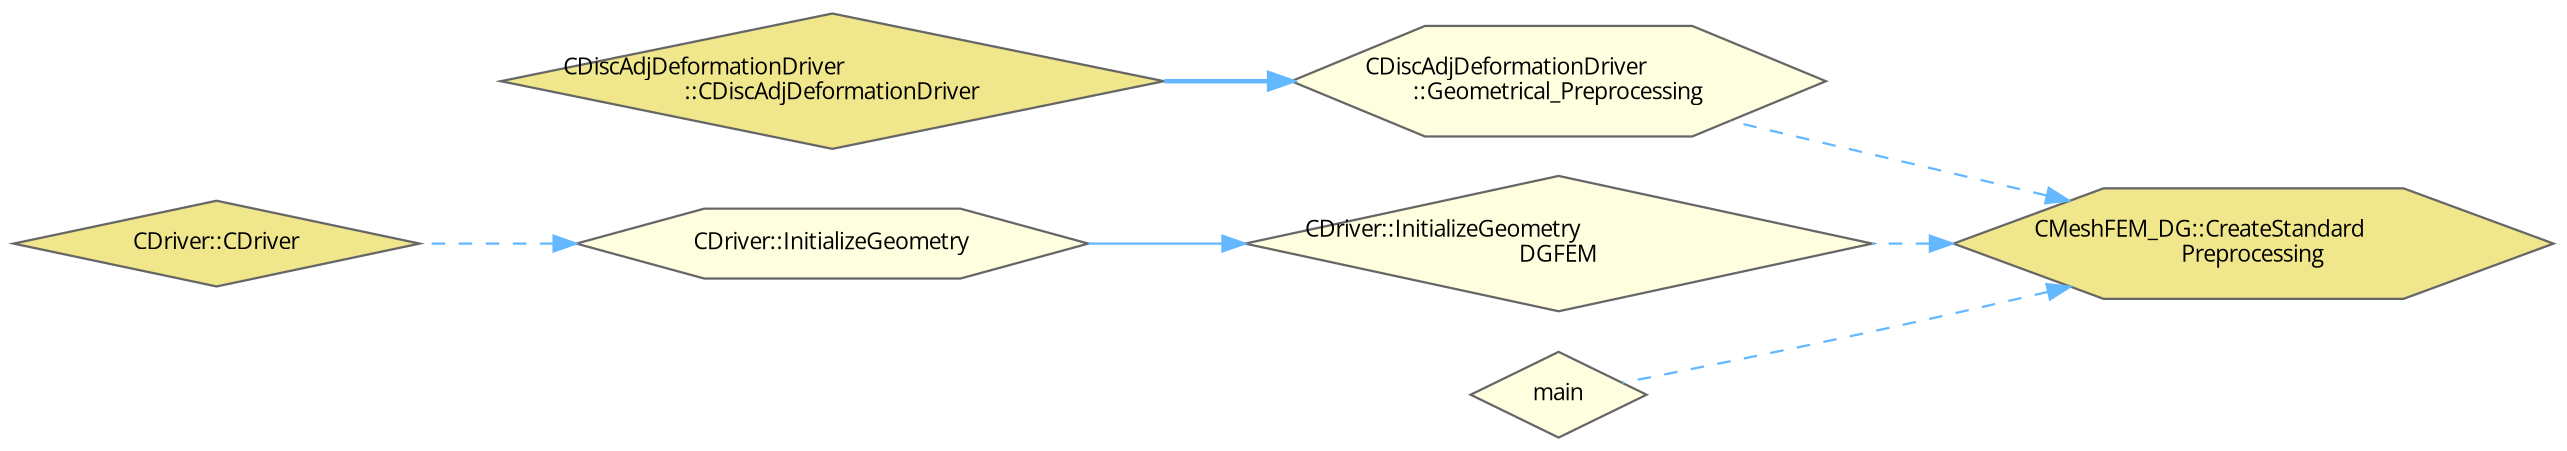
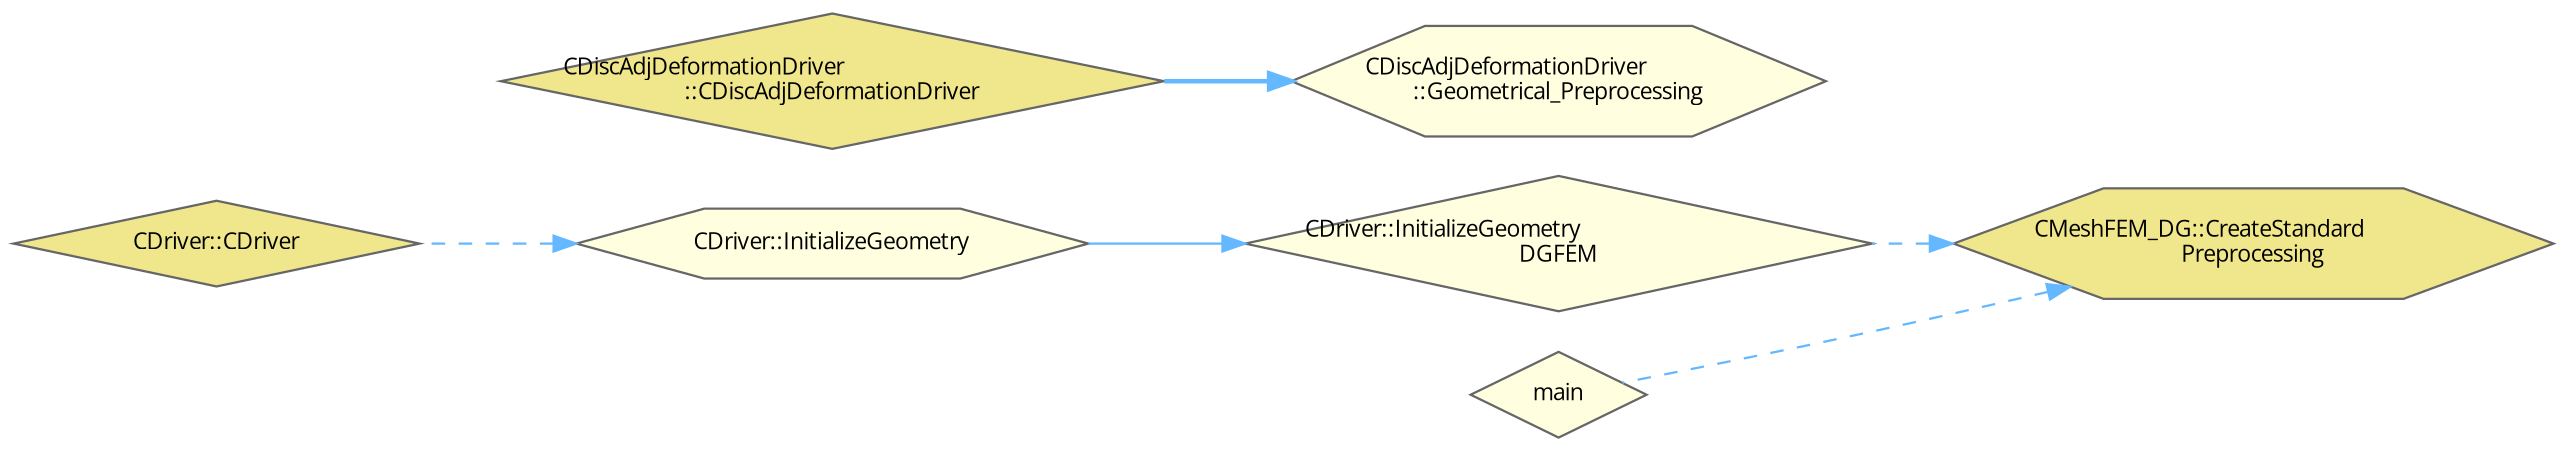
(1888, 158) -> none
